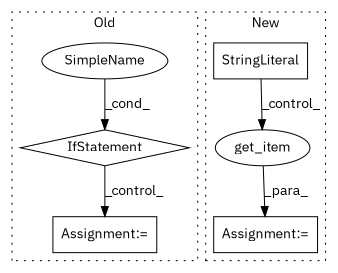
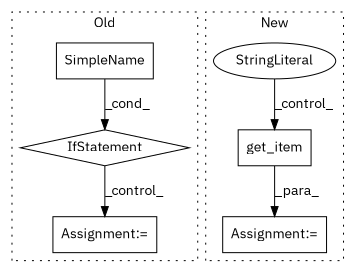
(105, 61) -> (105, 61)
(261, 61) -> (275, 61)
(263, 148) -> (275, 148)
